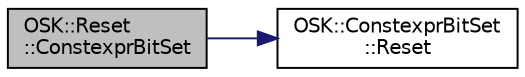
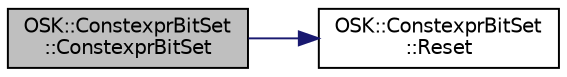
(107, 38) -> (128, 38)
